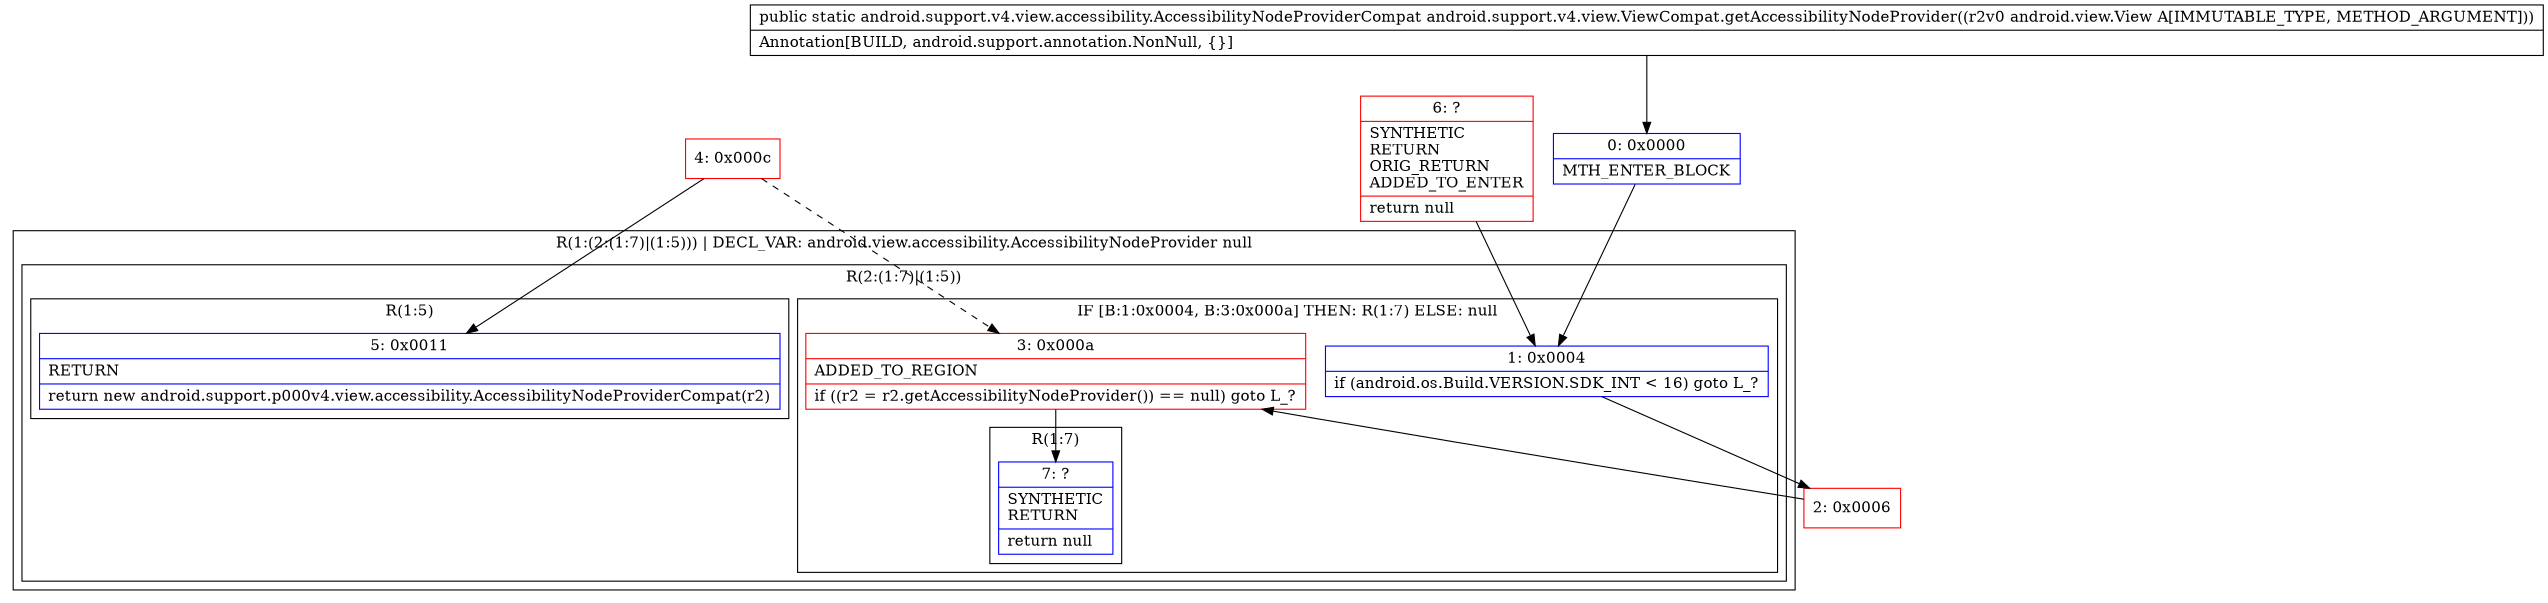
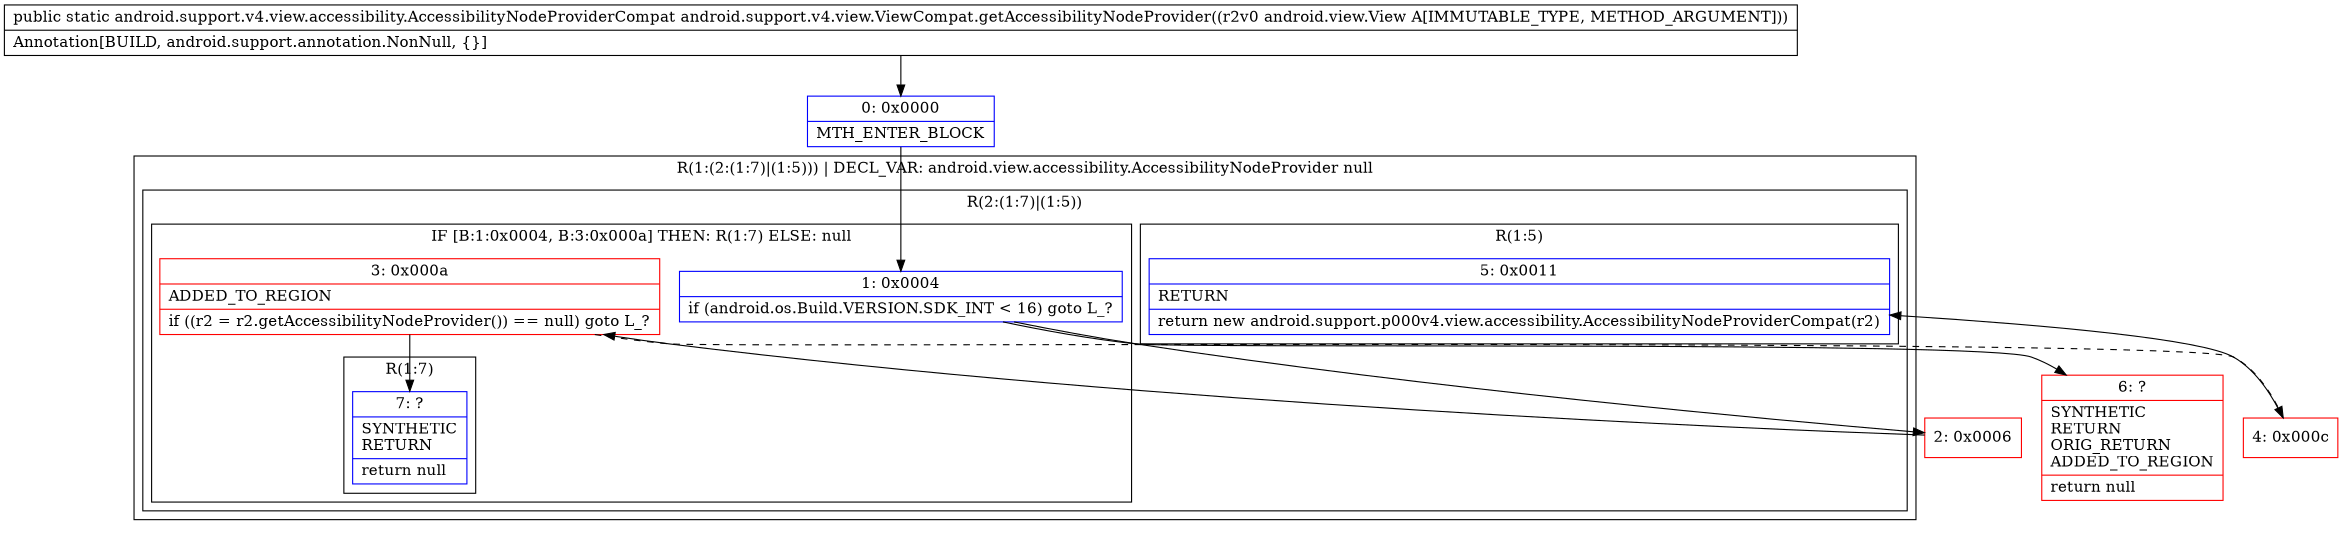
(1447, 183) -> (2132, 462)
(876, 253) -> (1064, 345)
(1503, 278) -> (1530, 346)
